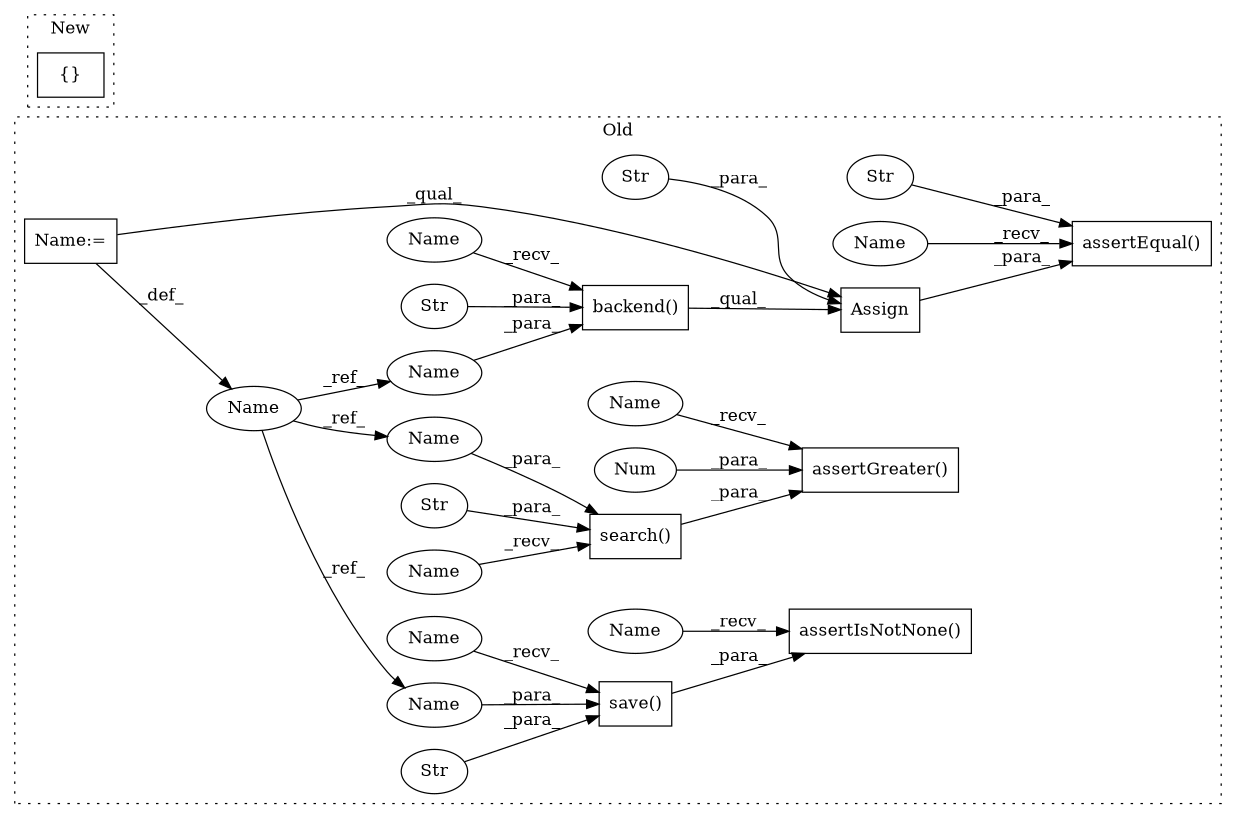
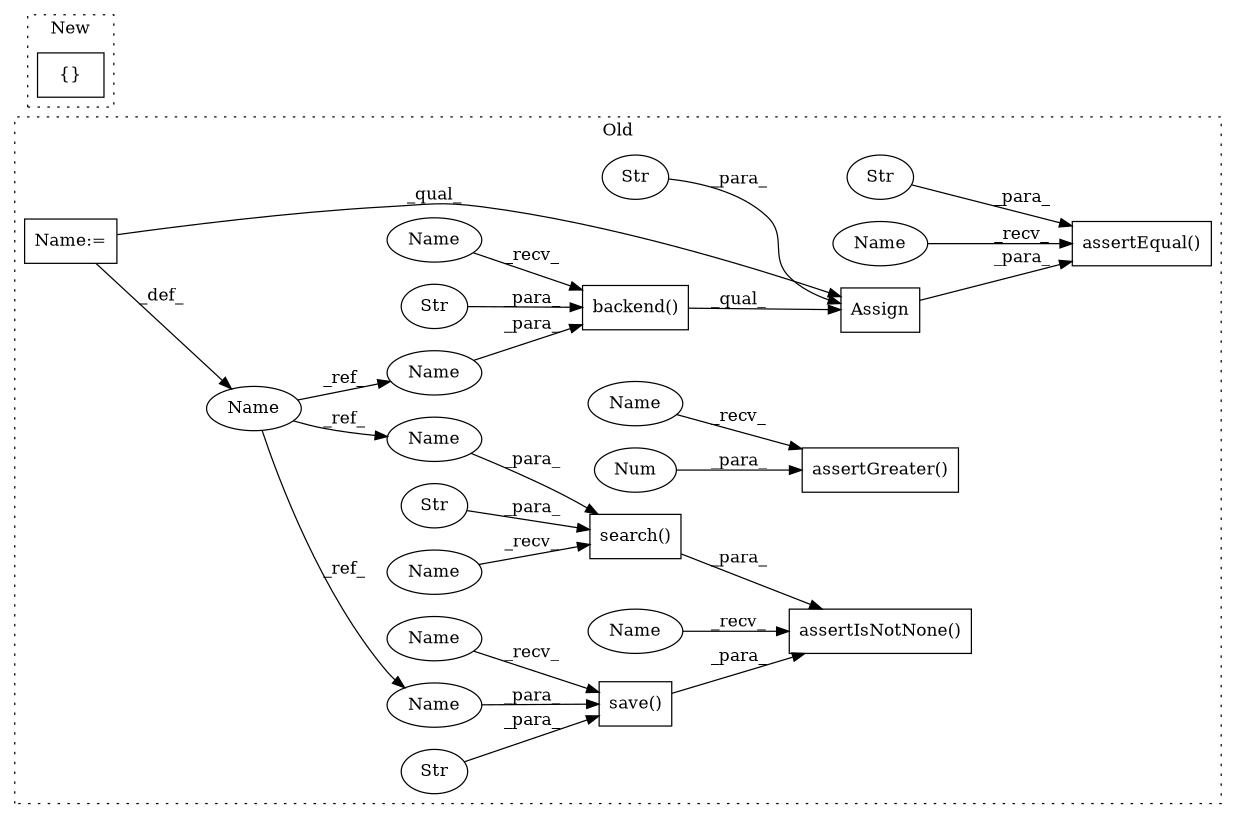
(736, 509) -> (746, 579)
